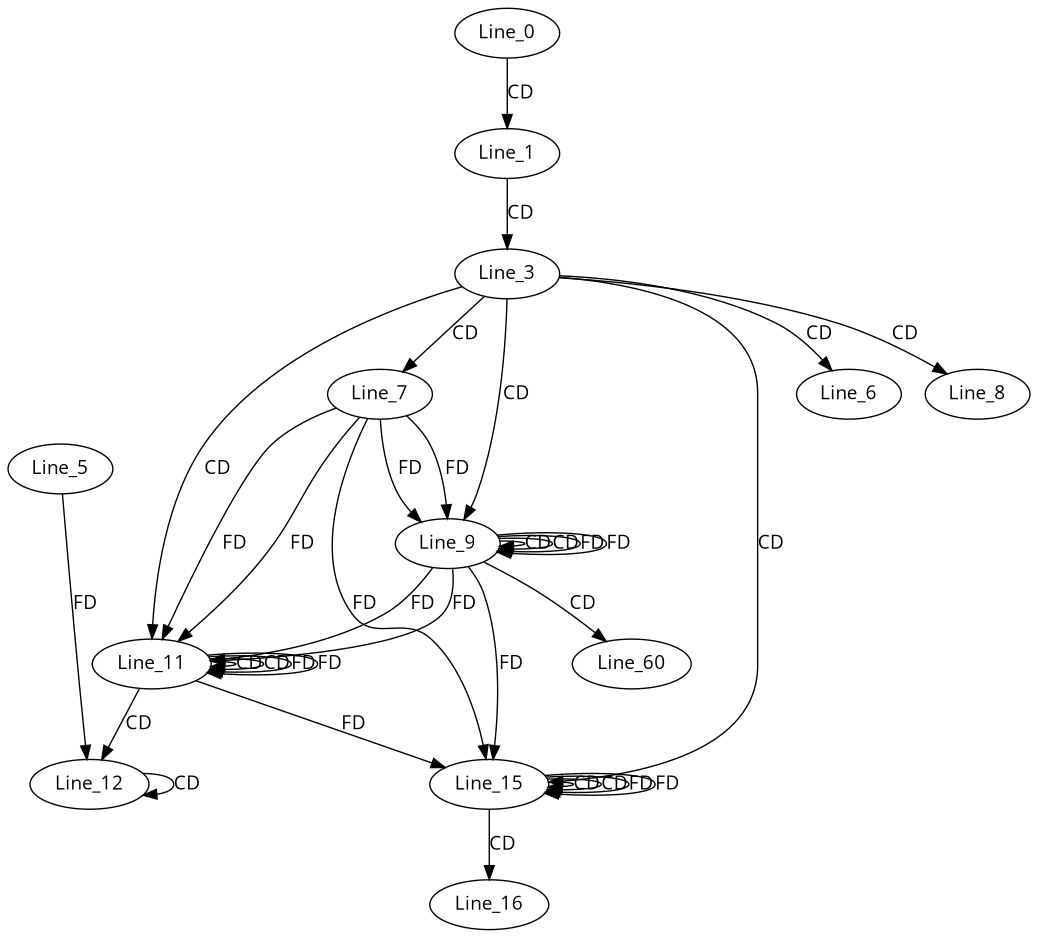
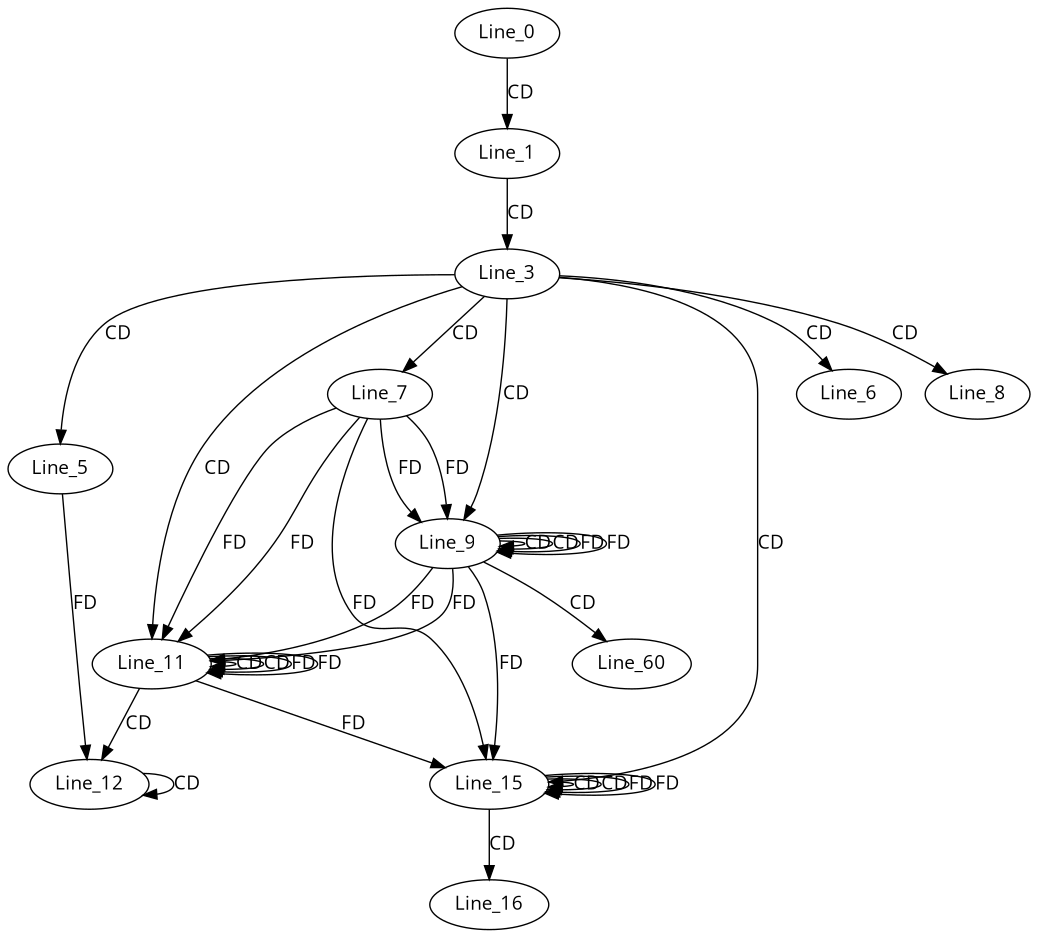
none -> (218, 288)
